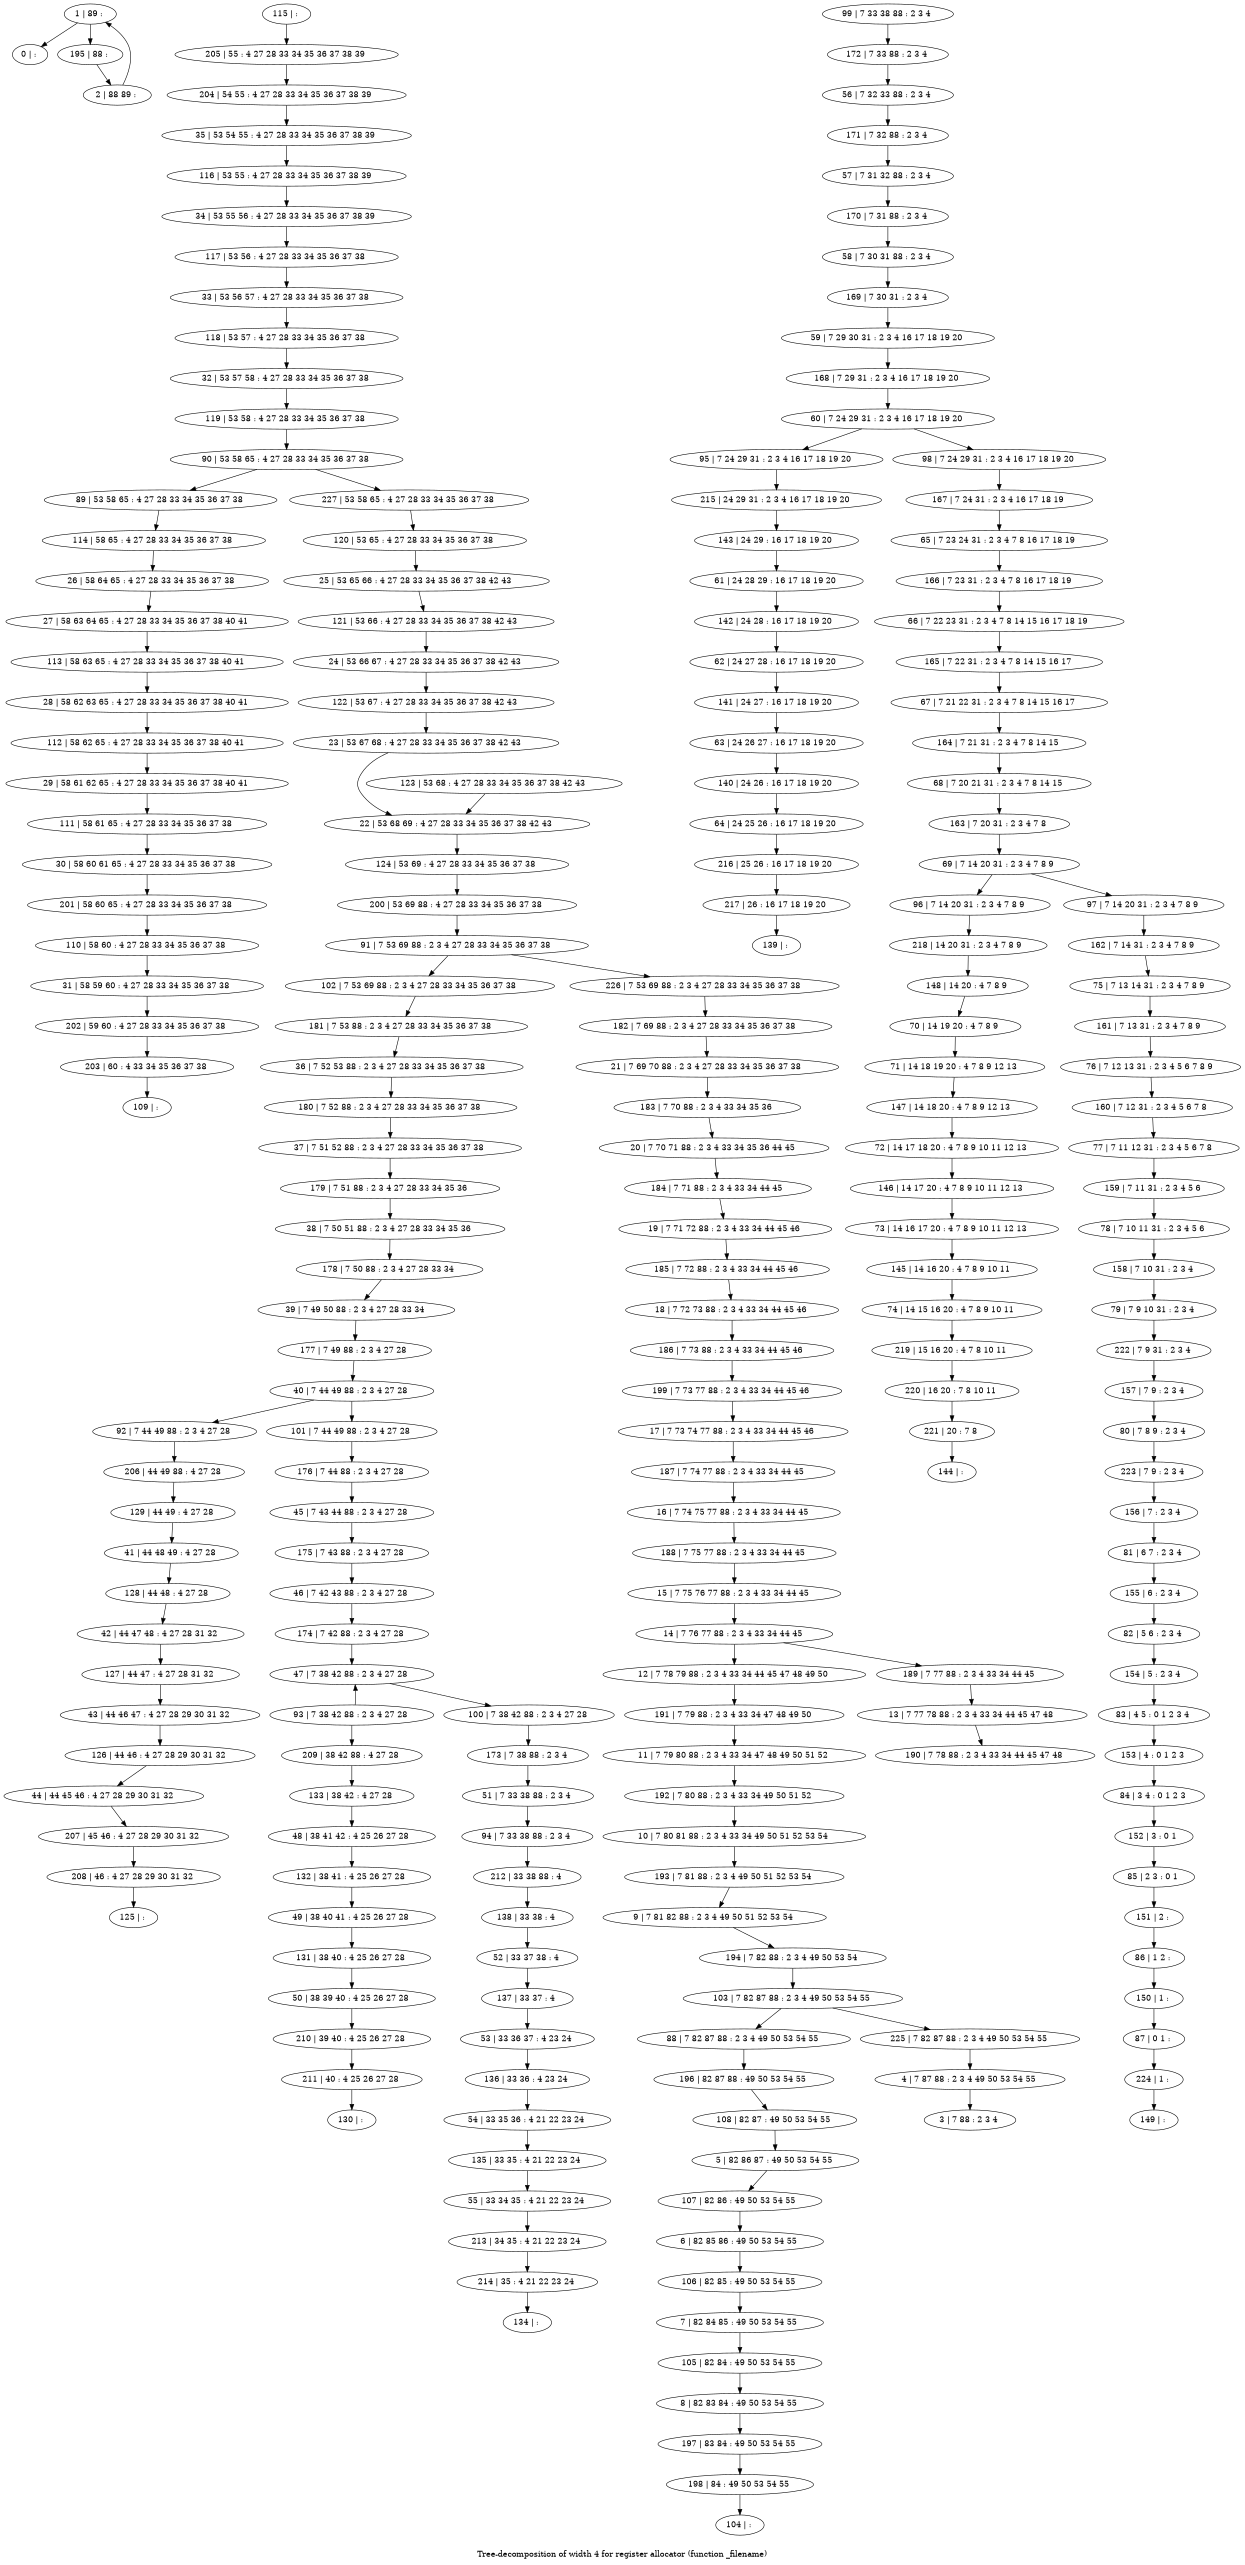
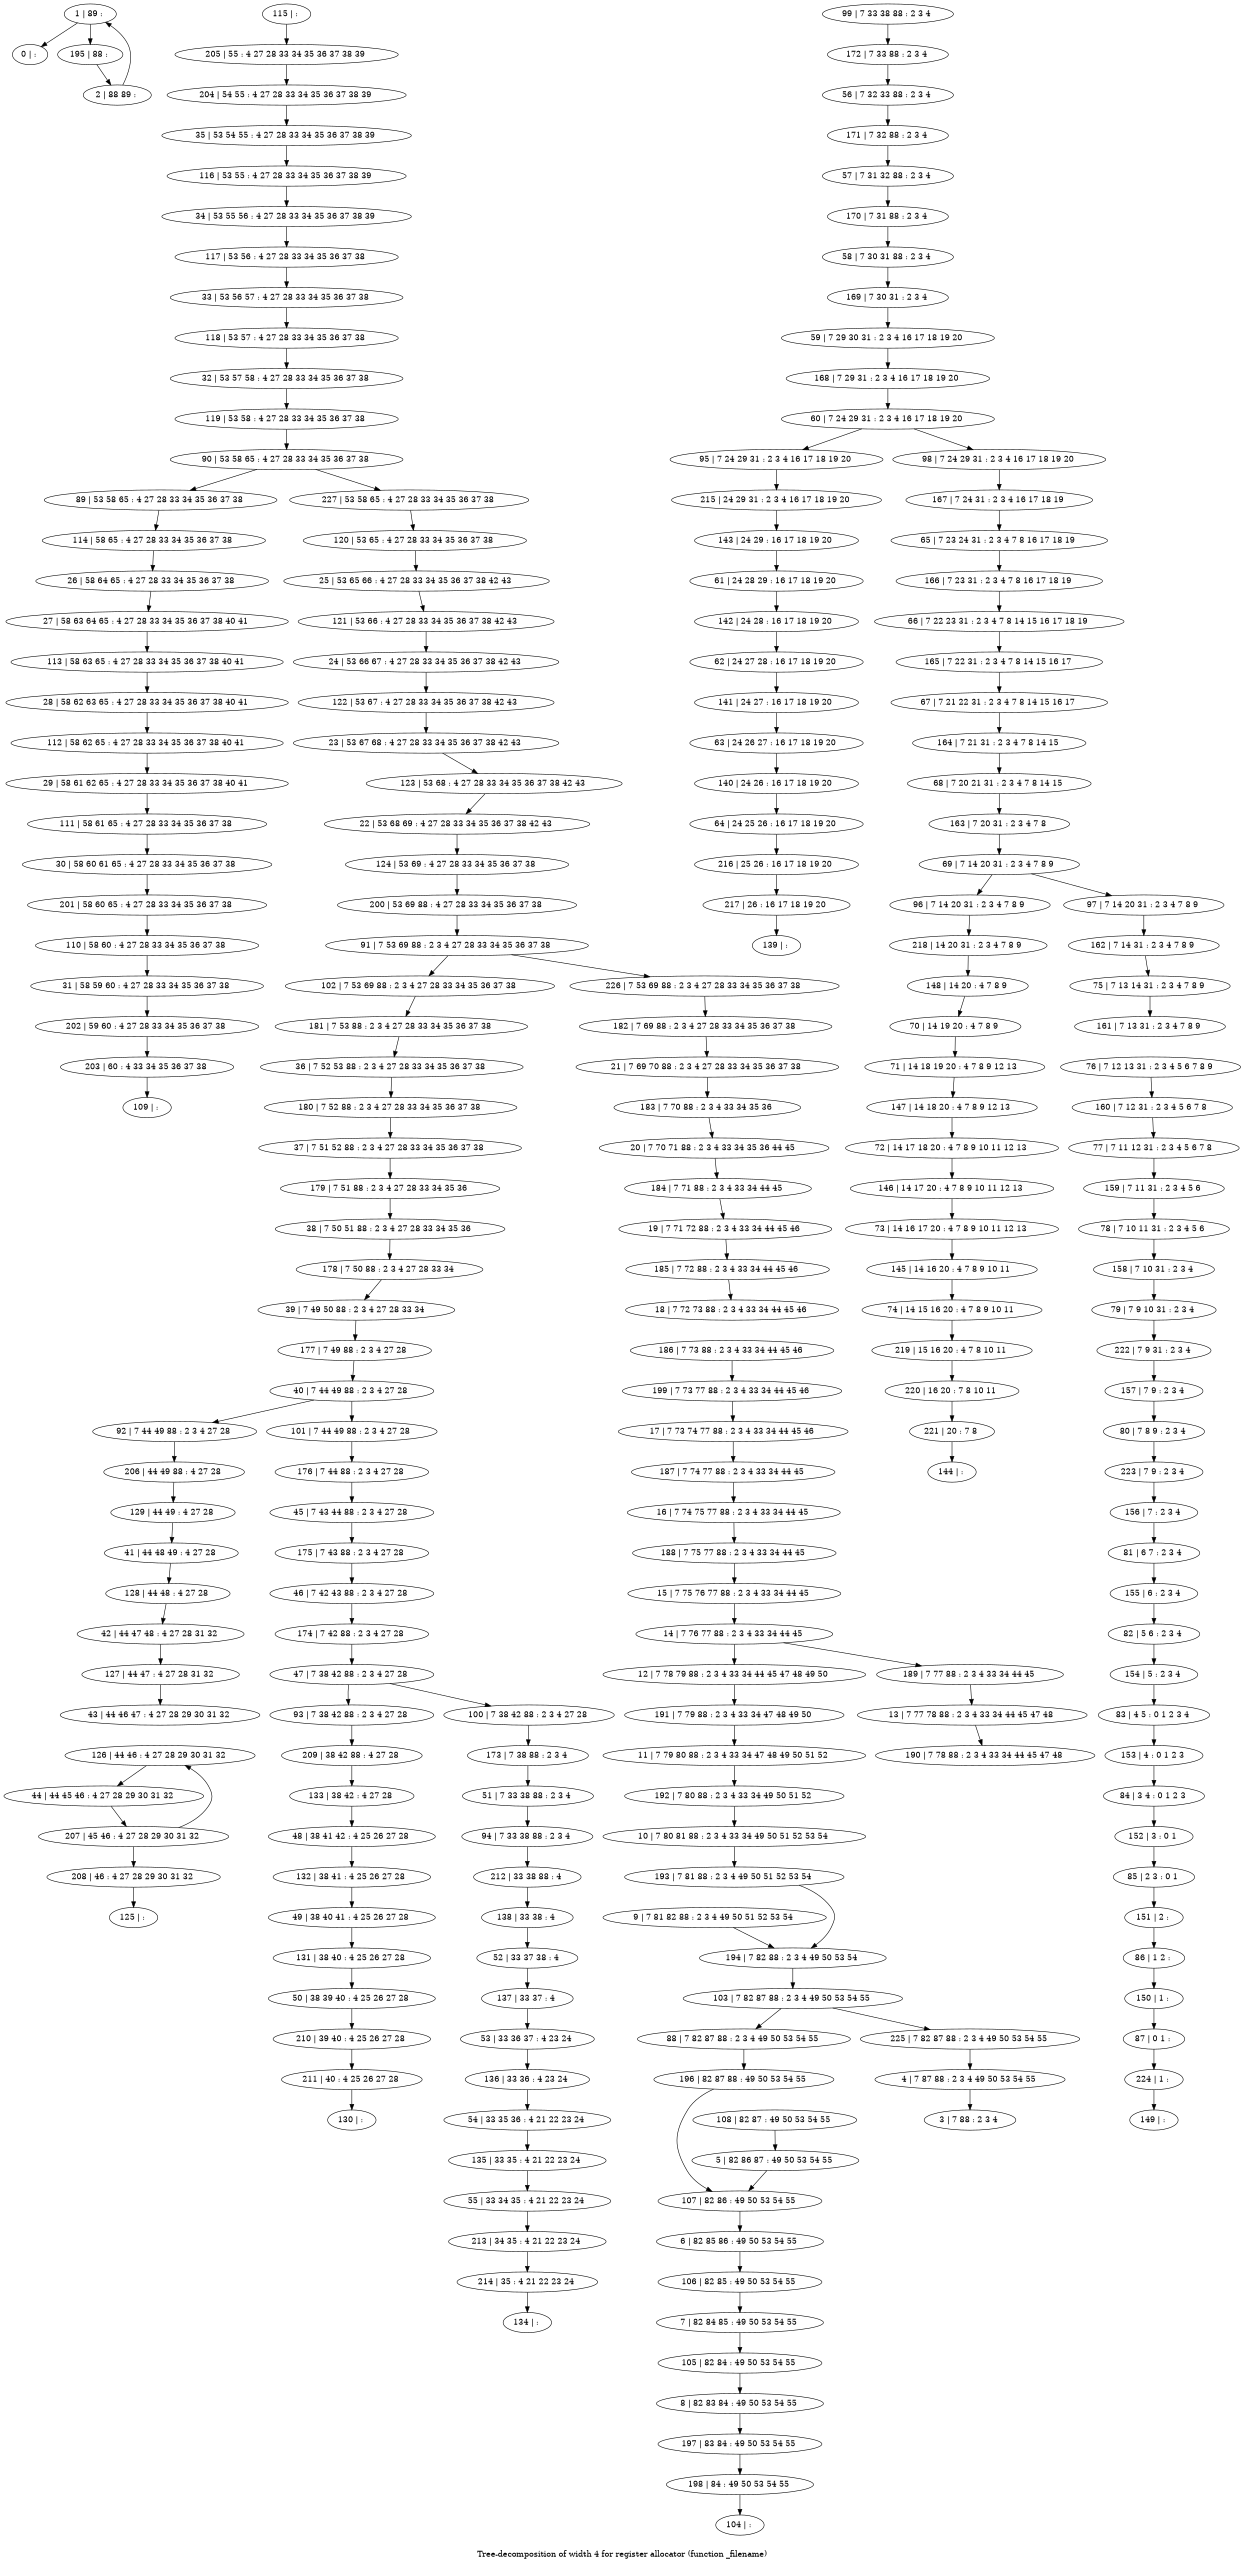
(358, 782) -> (458, 762)
(1150, 1044) -> none
(732, 1328) -> none
(356, 1698) -> (348, 1692)
(160, 1733) -> (211, 1802)
(726, 1895) -> (833, 1910)
(758, 2097) -> (677, 2137)
